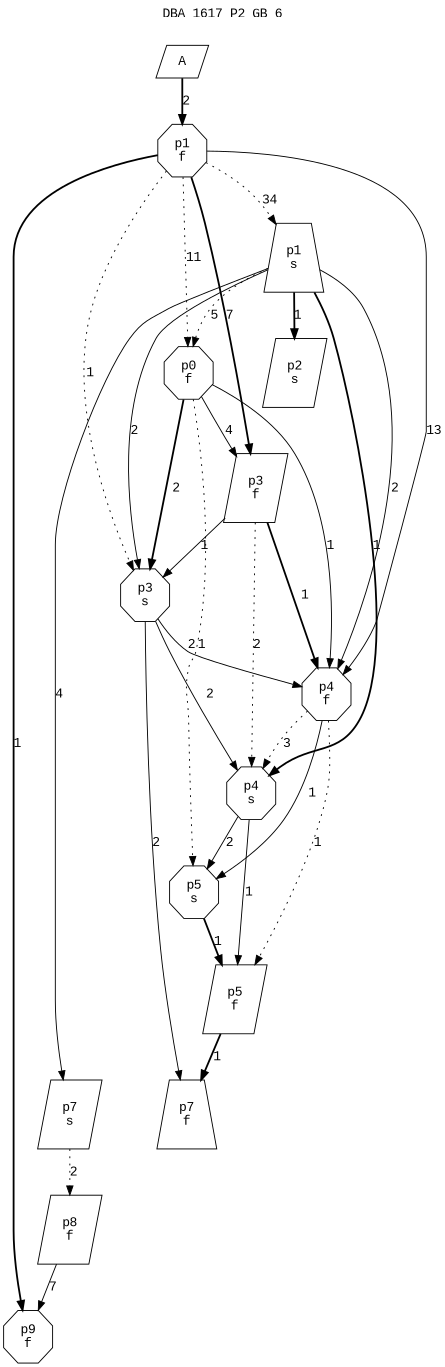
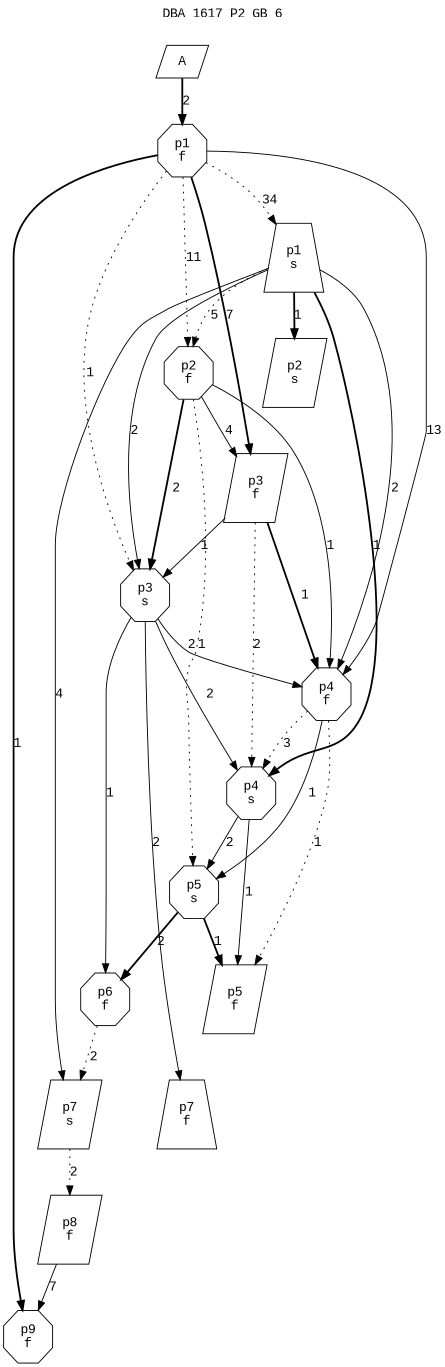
(189, 373) -> (189, 373)
none -> (105, 999)
(213, 1053) -> none
